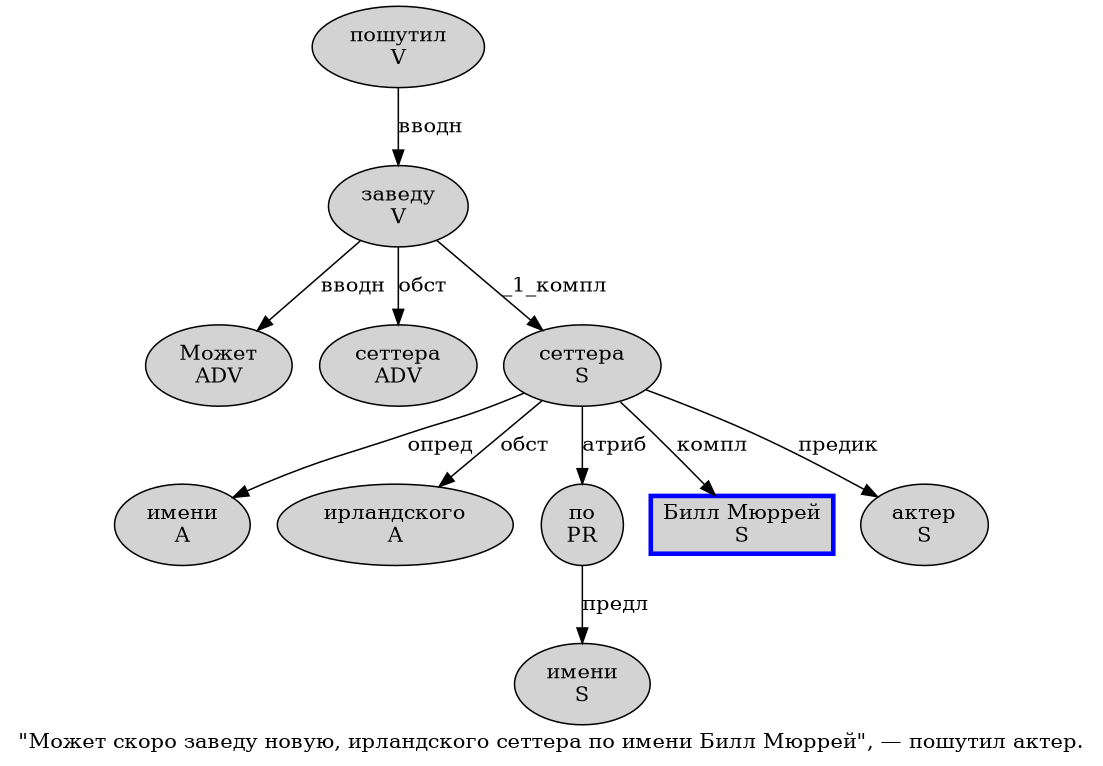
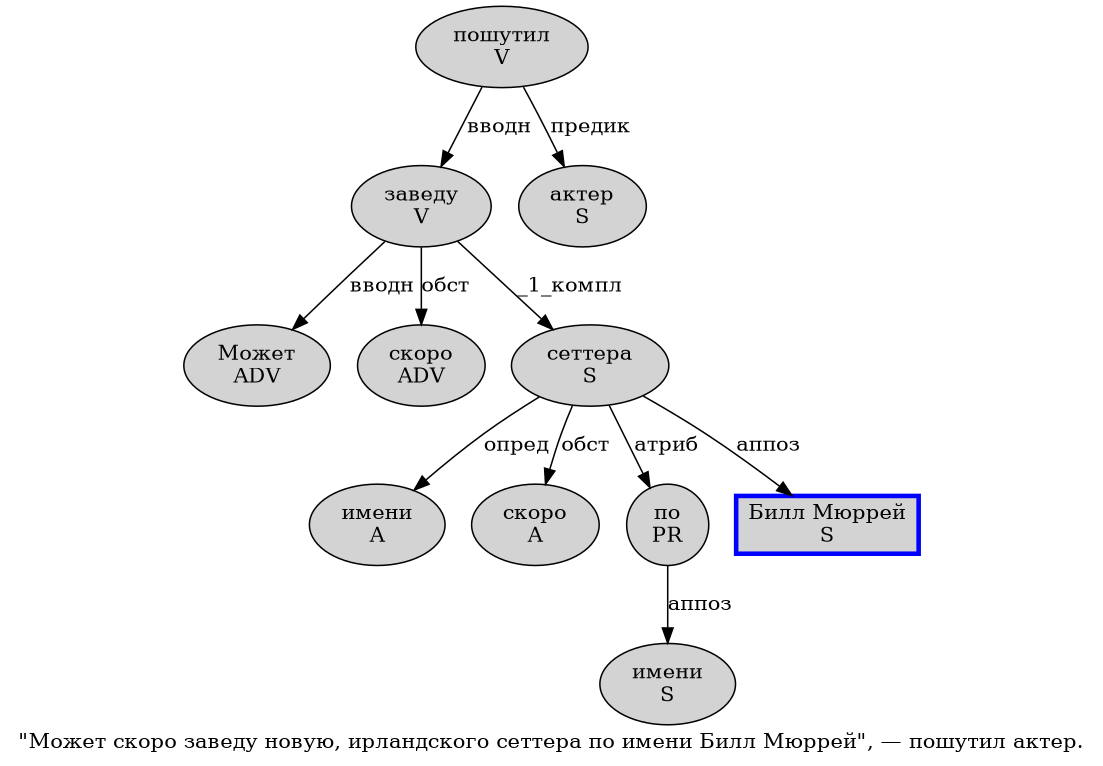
(398, 366) -> (421, 366)
(757, 435) -> (541, 120)
(712, 445) -> (769, 445)
(395, 525) -> (535, 525)
(616, 604) -> (700, 604)
